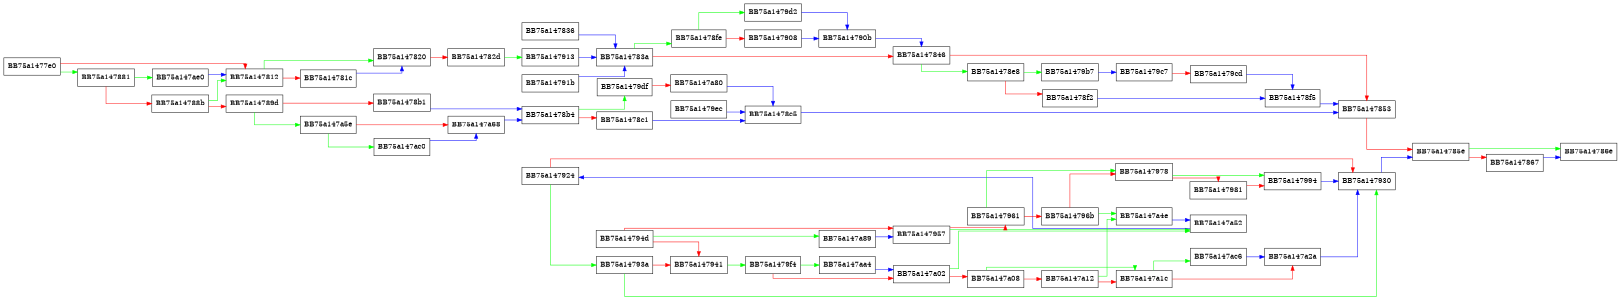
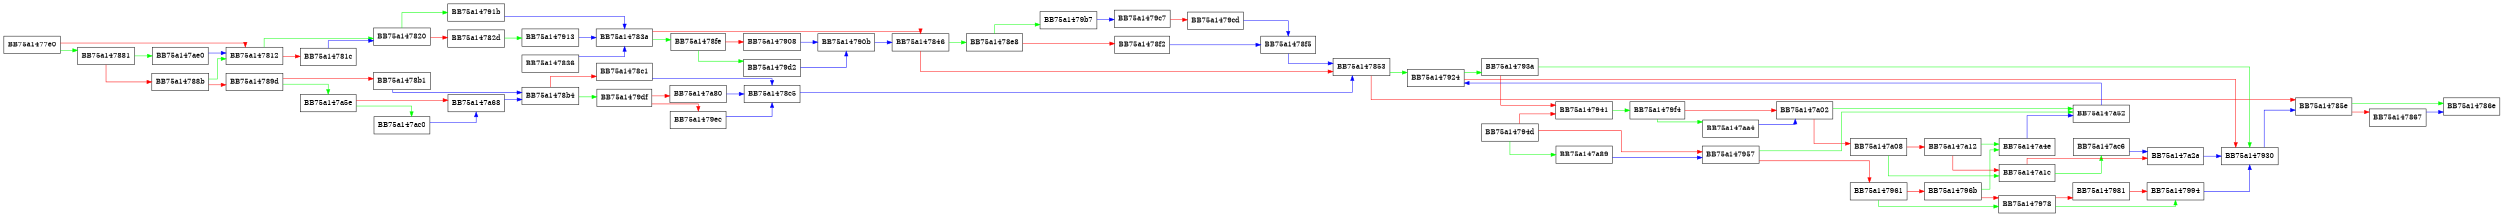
none -> (415, 13)
none -> (1396, 73)
none -> (676, 104)
